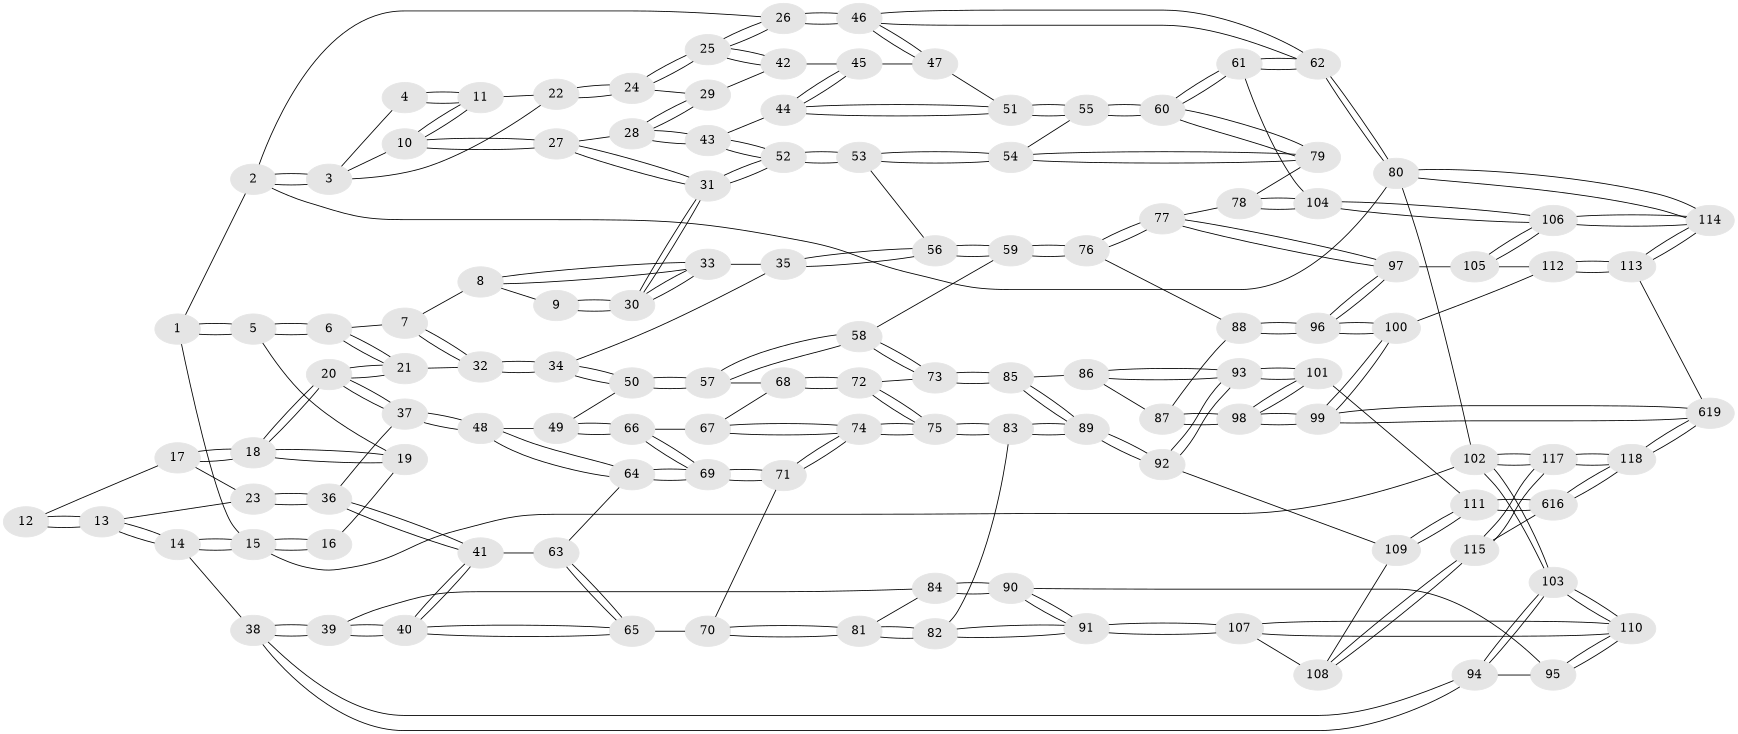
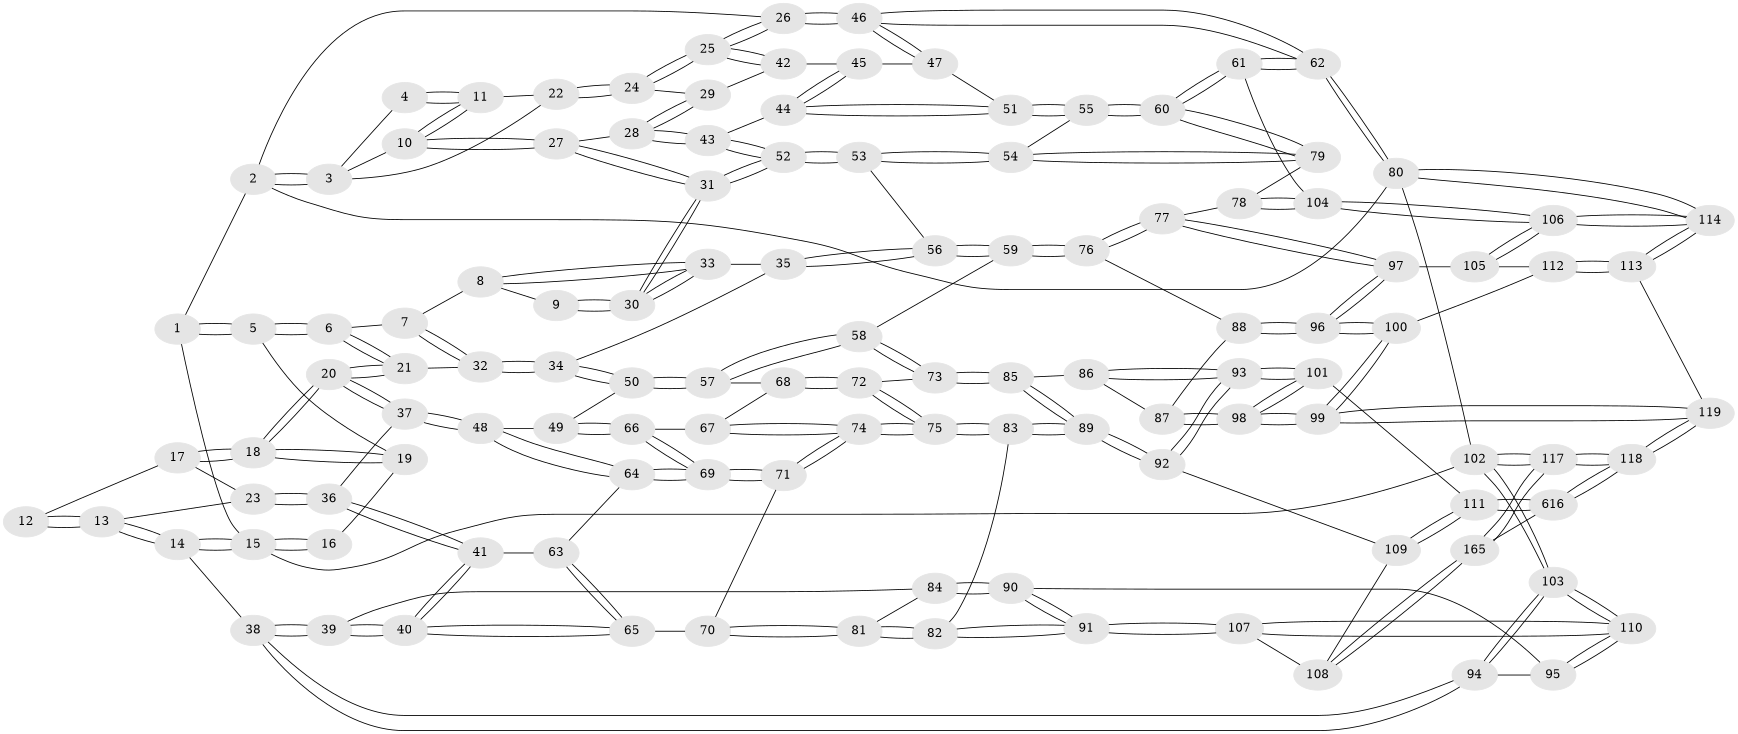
(1710, 413) -> (1710, 413)
(1475, 550) -> (1475, 550)
